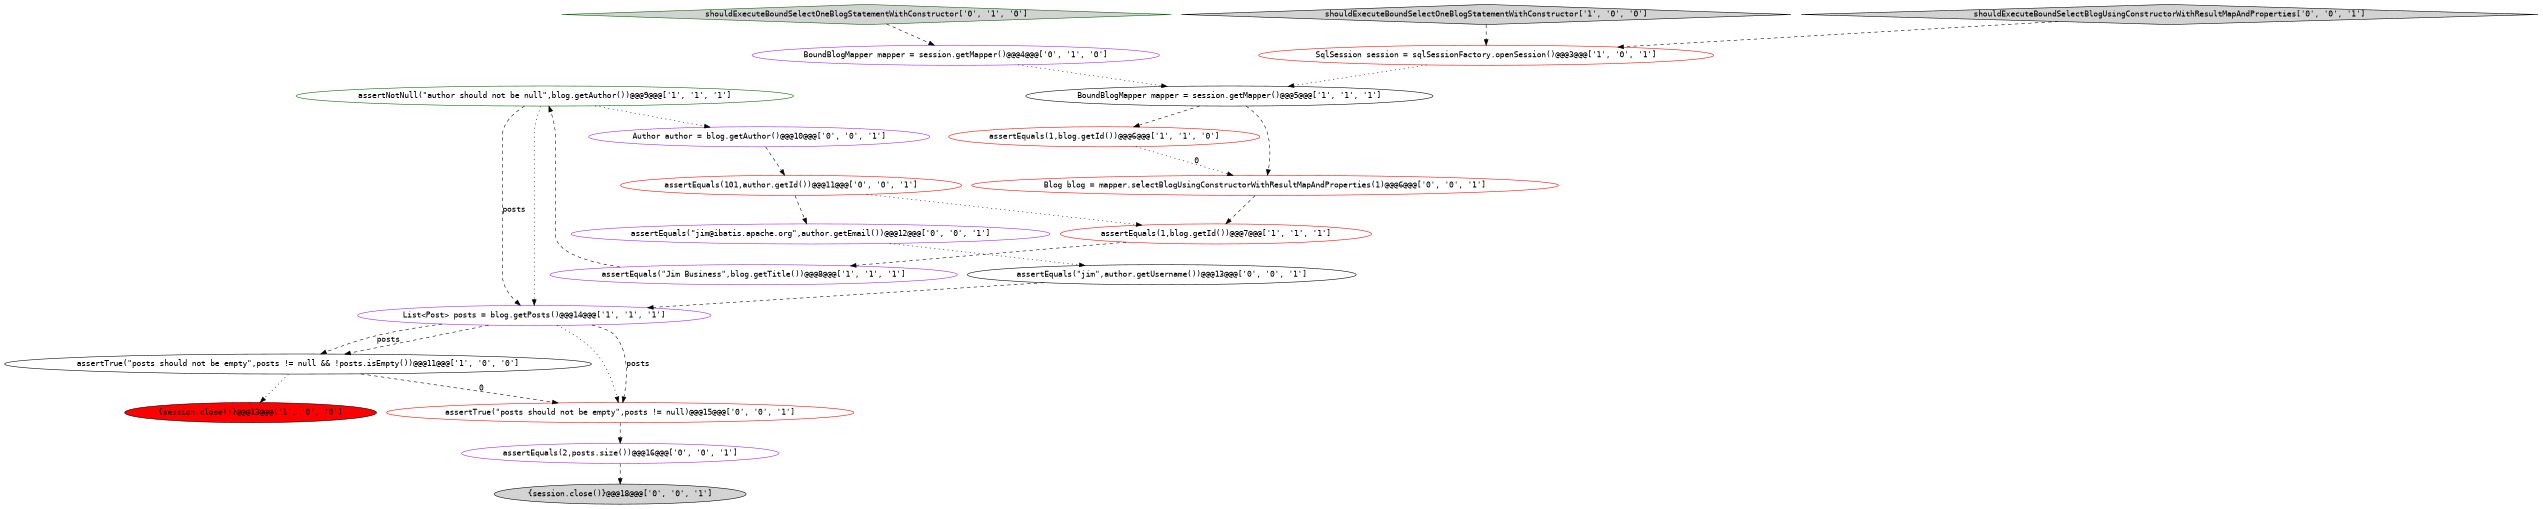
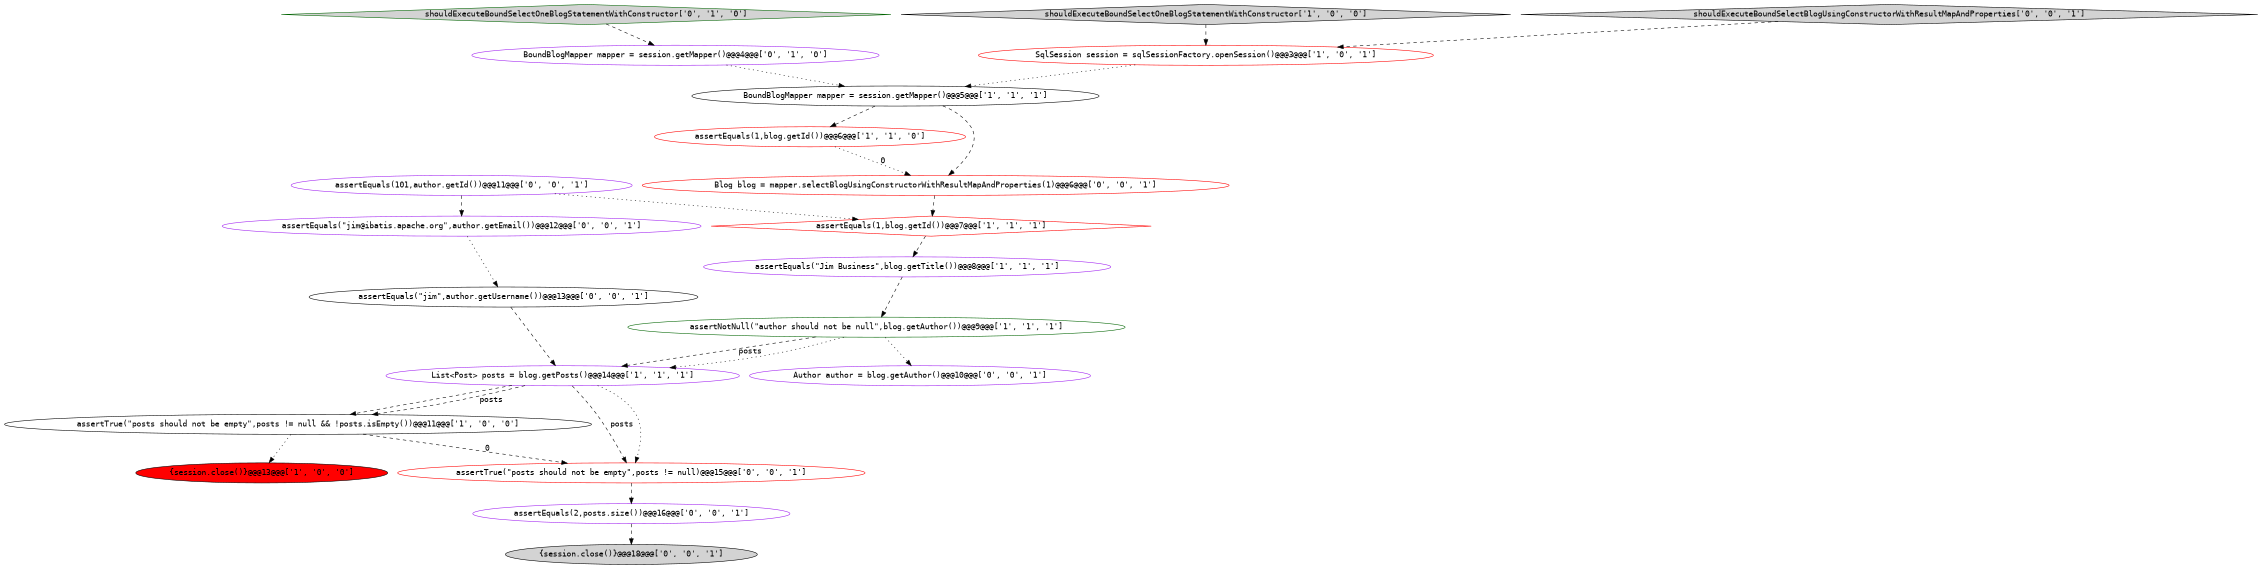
(774, 159) -> none
(791, 185) -> (462, 185)
(1216, 234) -> (931, 226)
